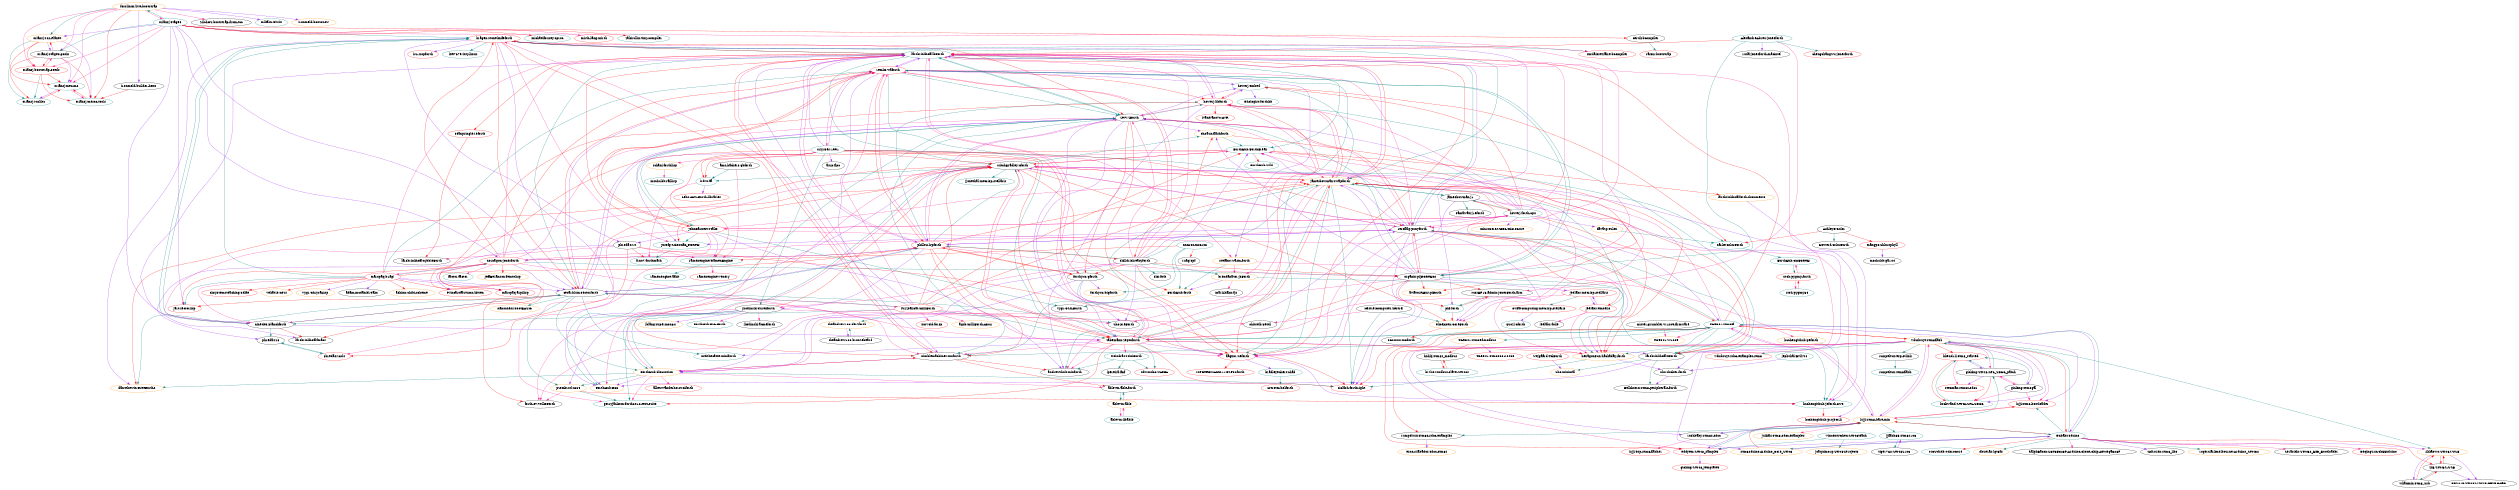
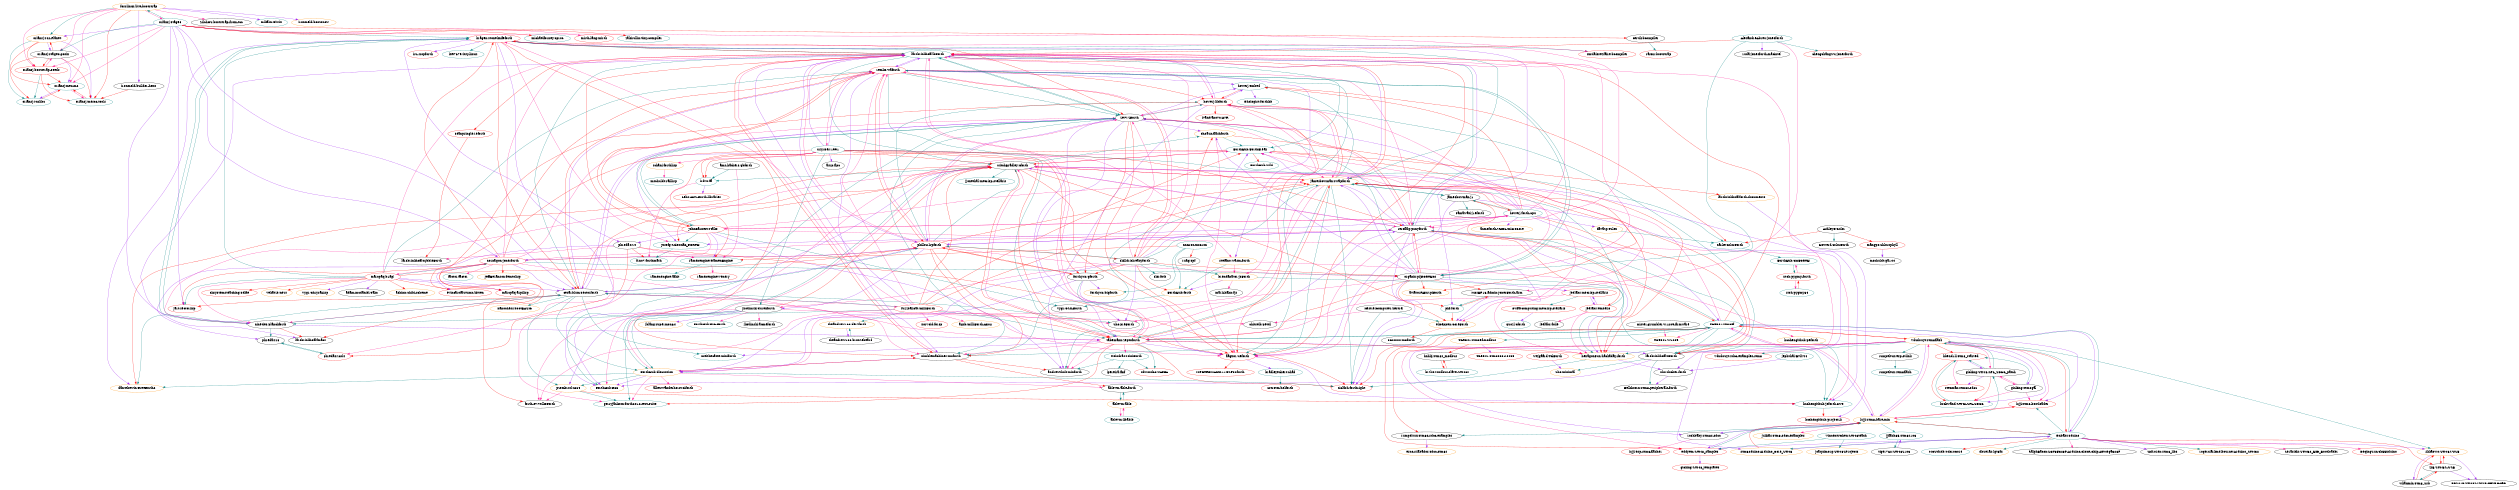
(1502, 229) -> (1502, 229)
none -> (1215, 248)
